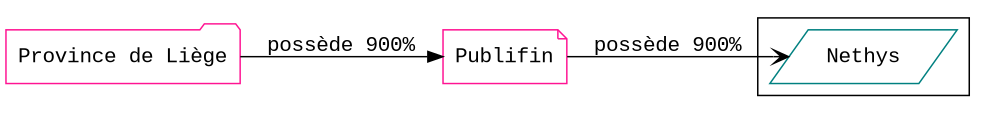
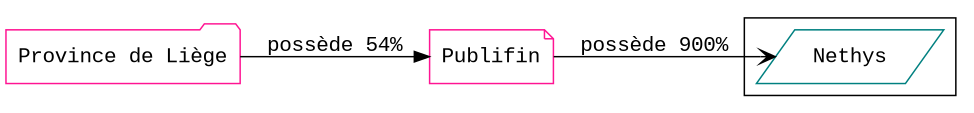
(342, 45) -> (335, 45)
